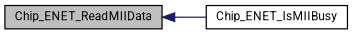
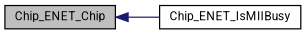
(83, 17) -> (60, 17)
